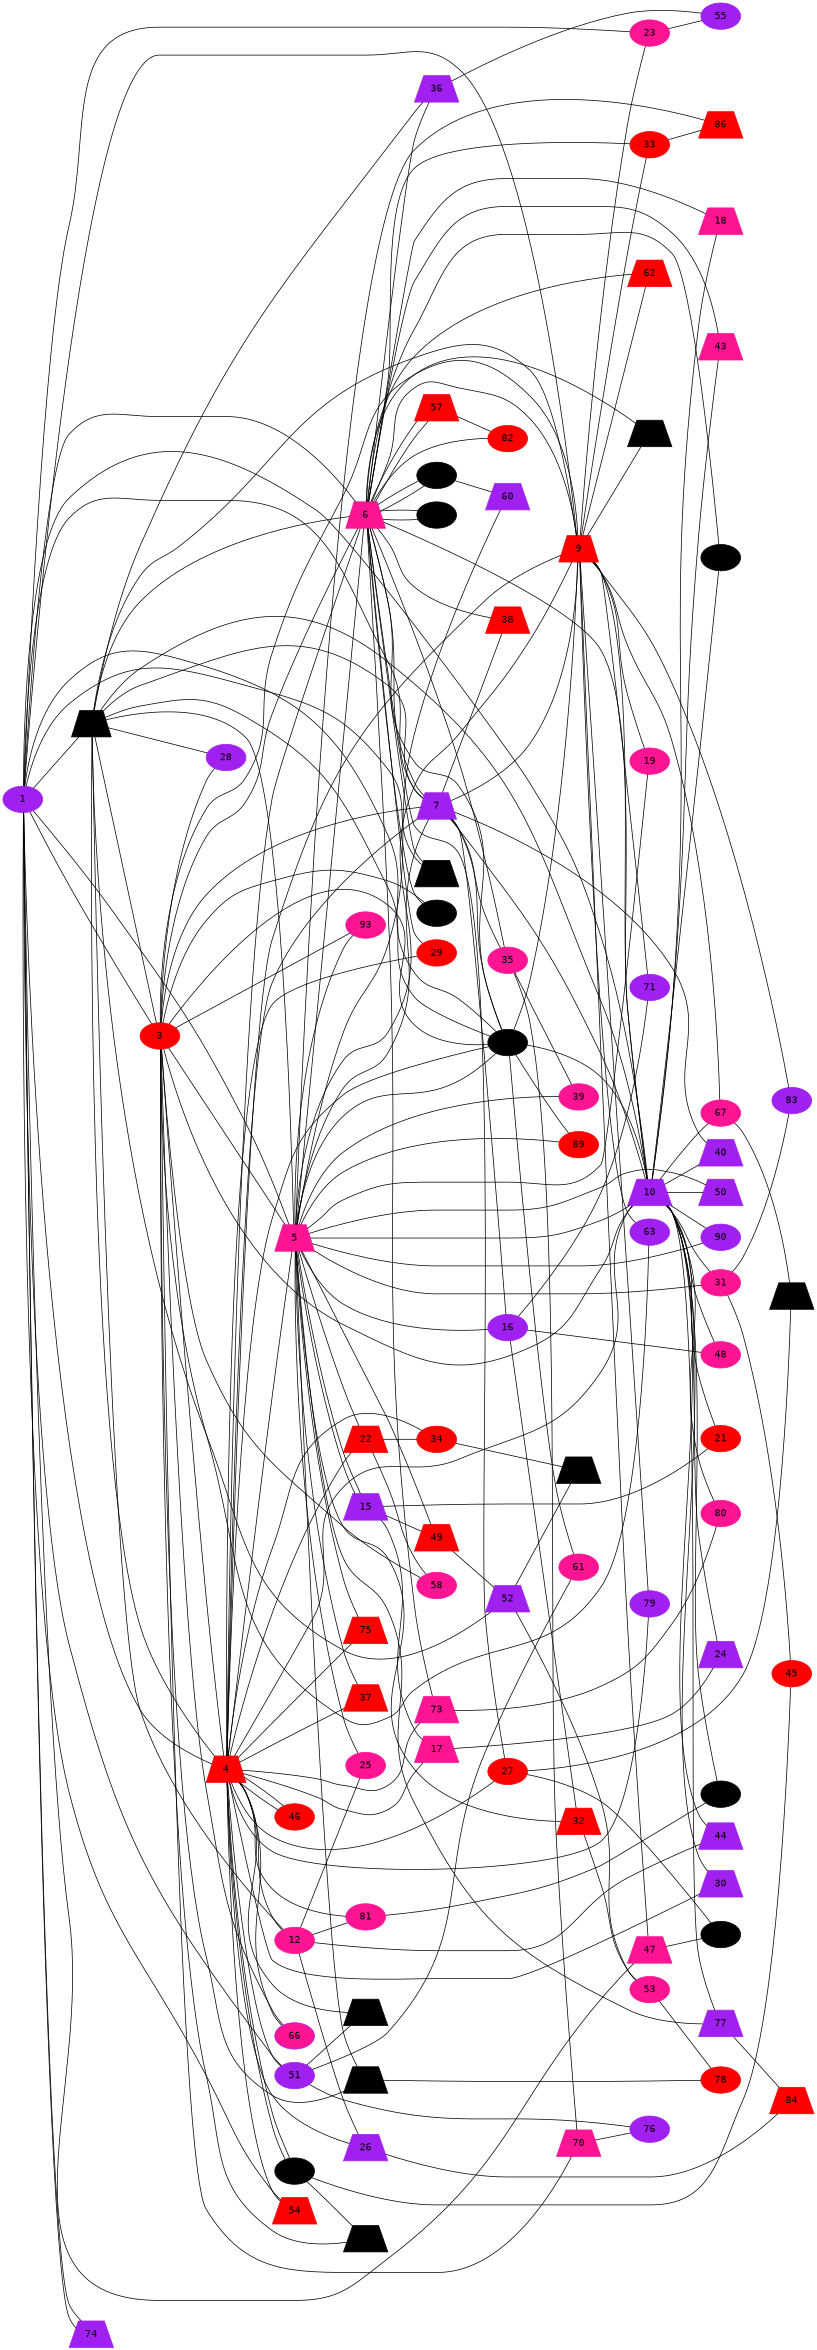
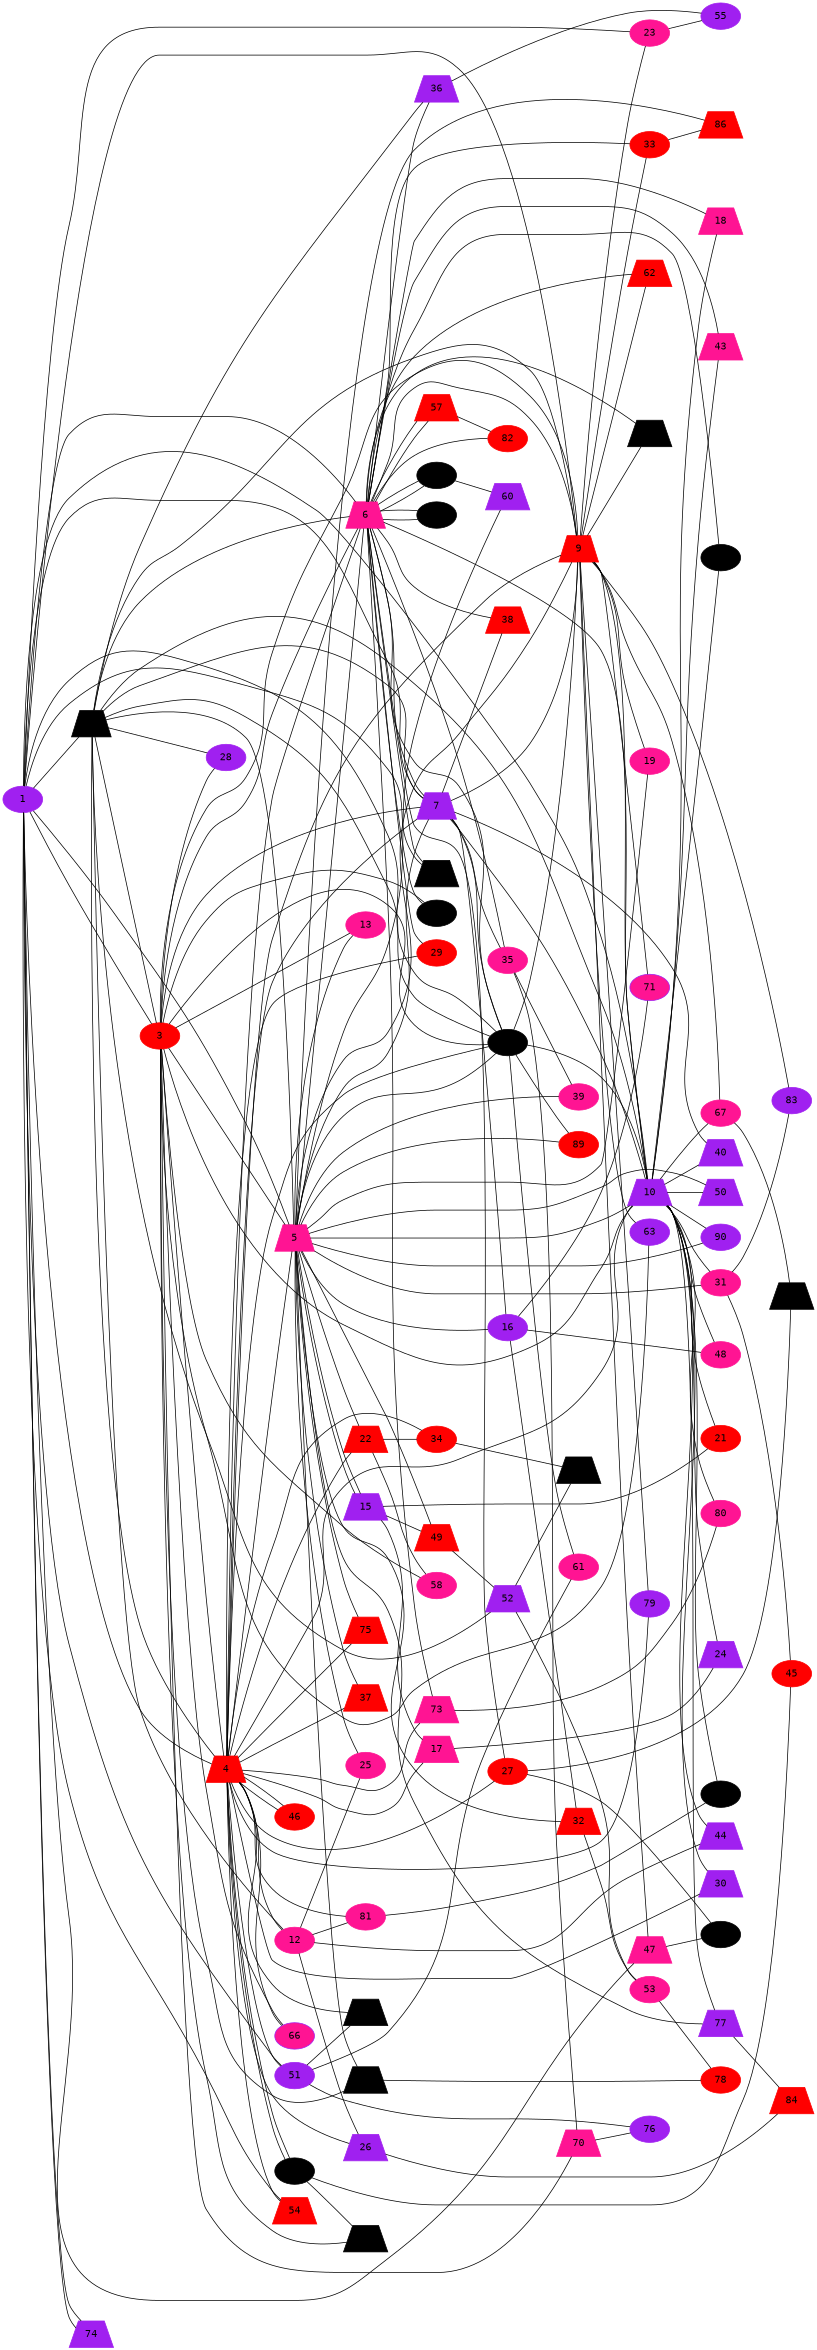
(366, 925) -> (366, 925)
(650, 987) -> (650, 987)
